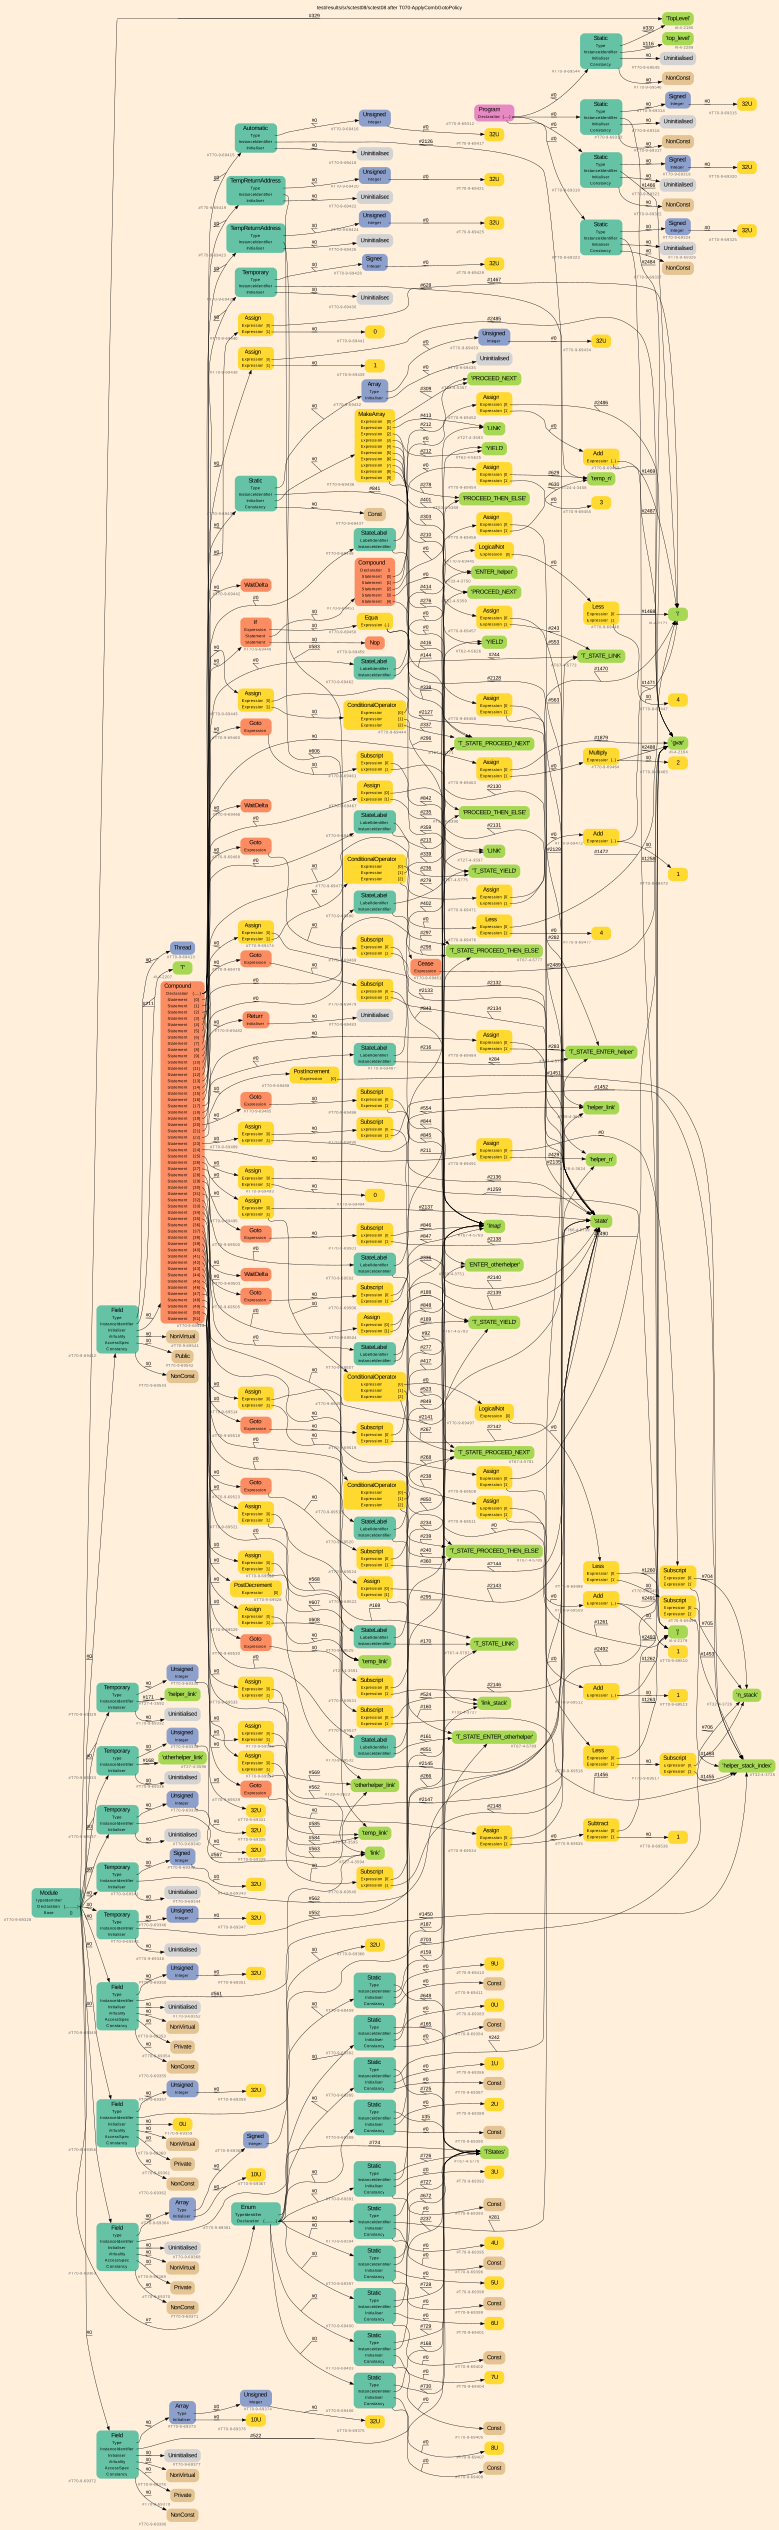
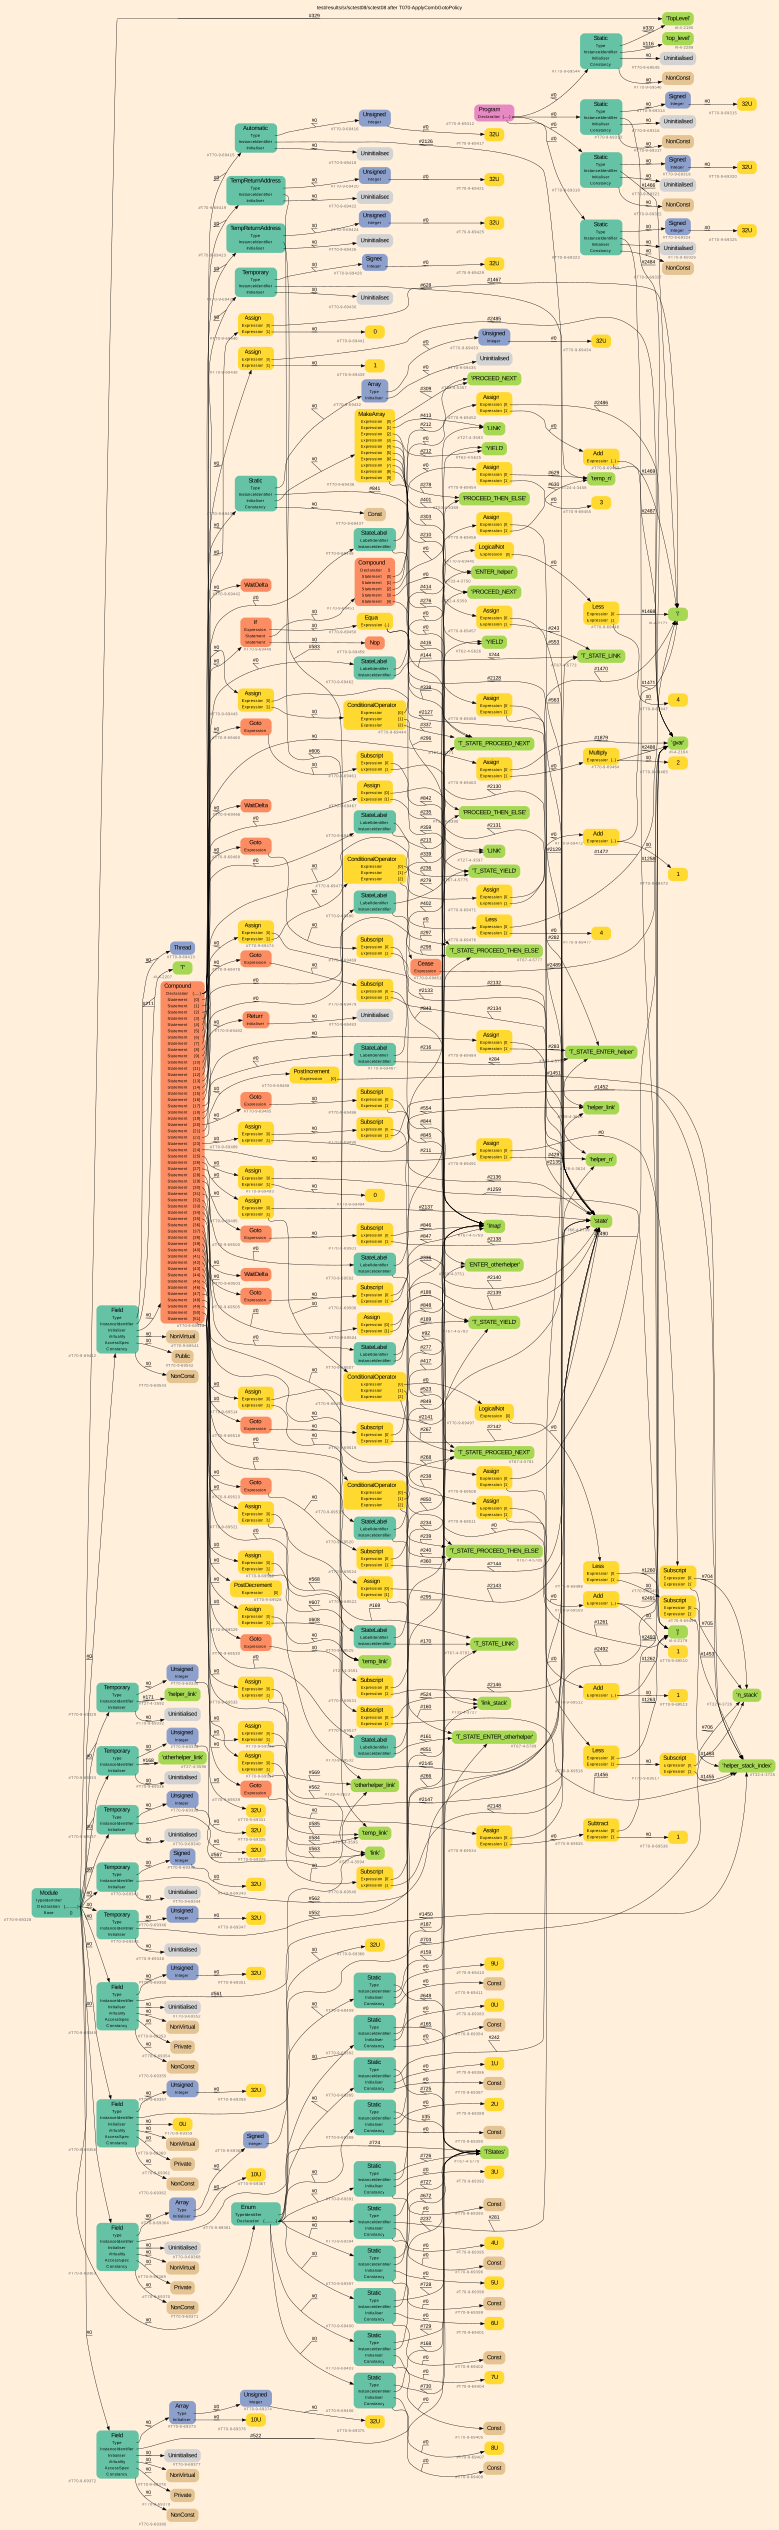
(149, 2320) -> (149, 2320)
